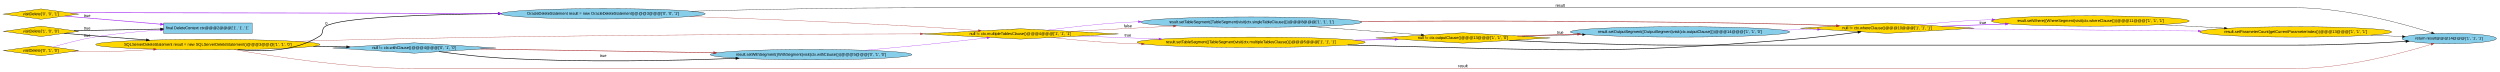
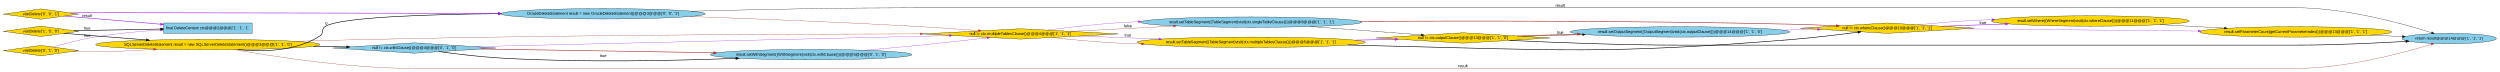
(87, 16) -> (87, 16)
none -> (712, 41)
